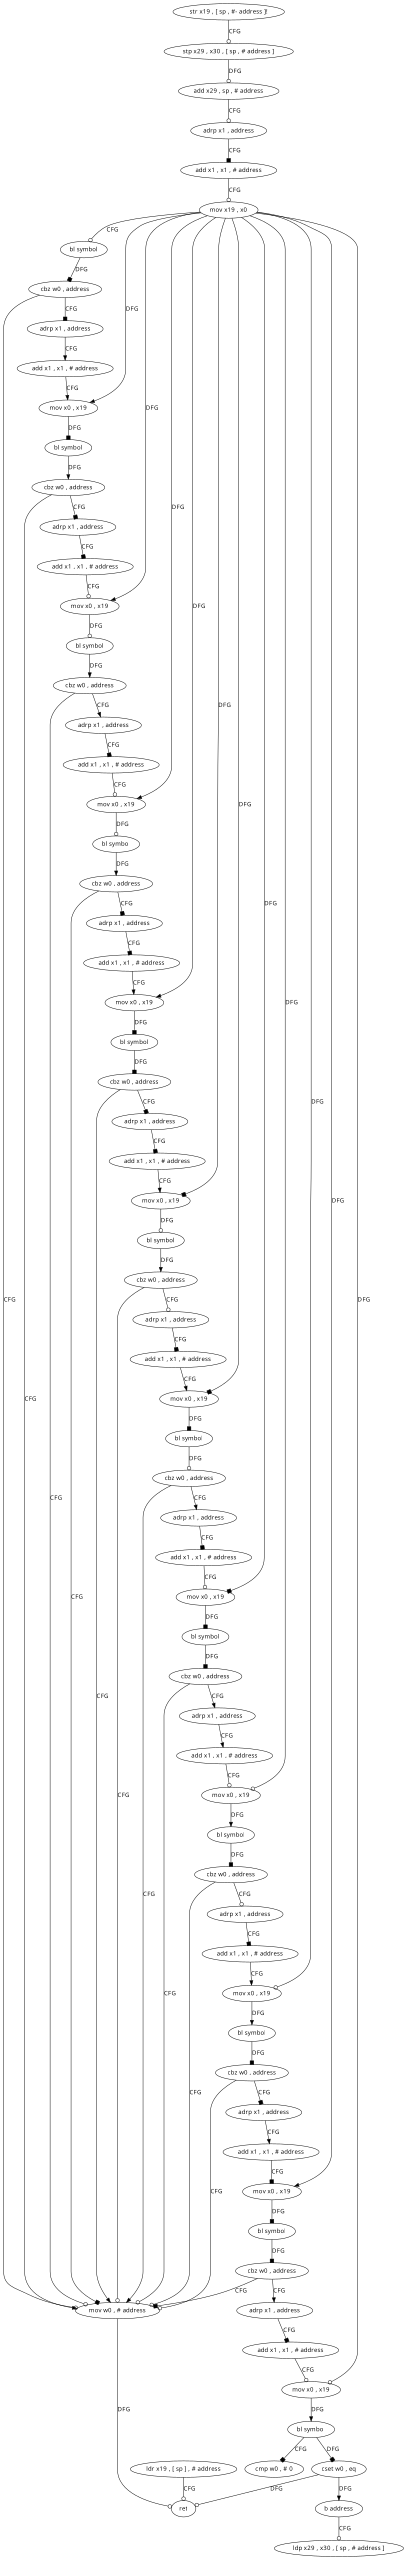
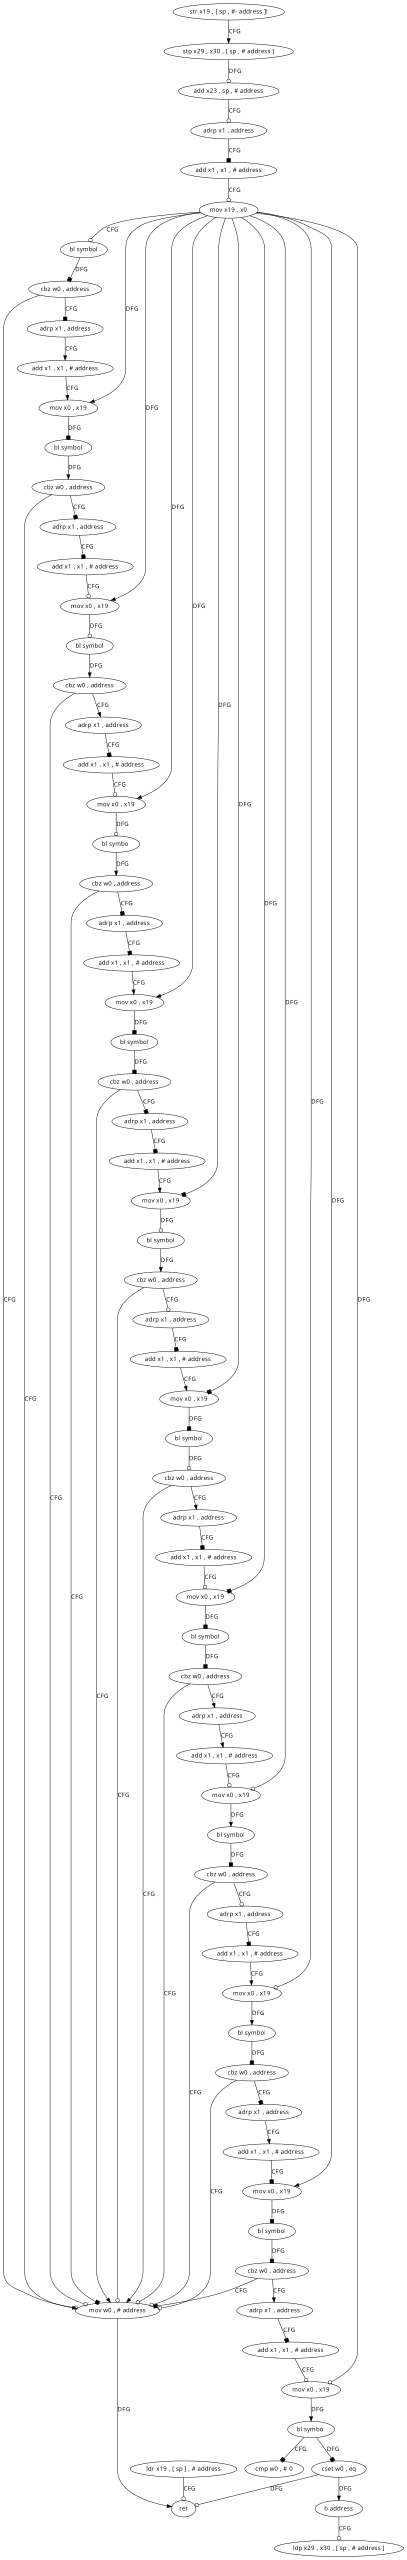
(229, 30) -> (229, 30)
(229, 91) -> (229, 91)
(118, 2428) -> (118, 2428)
